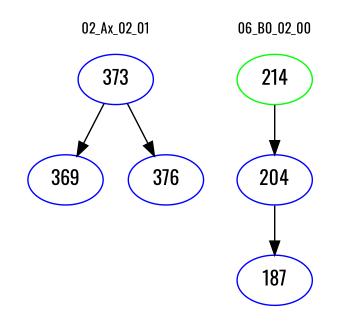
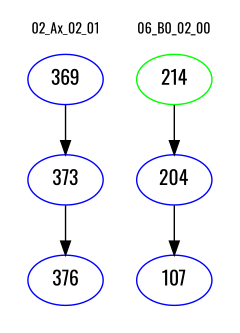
(94, 123) -> (66, 123)
(275, 280) -> (174, 280)
